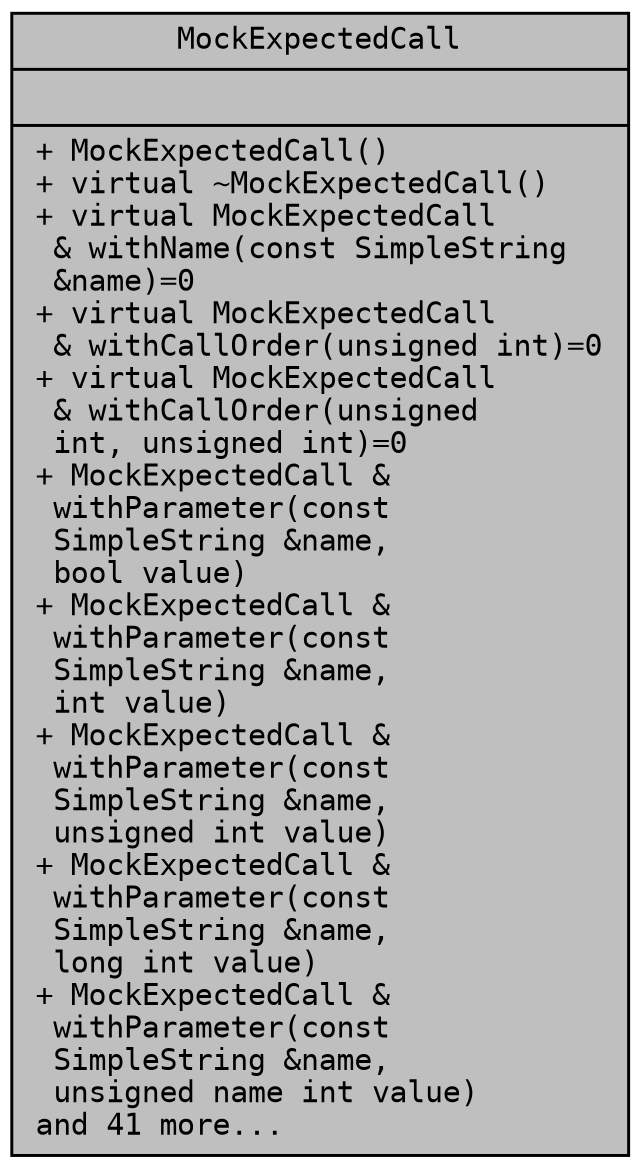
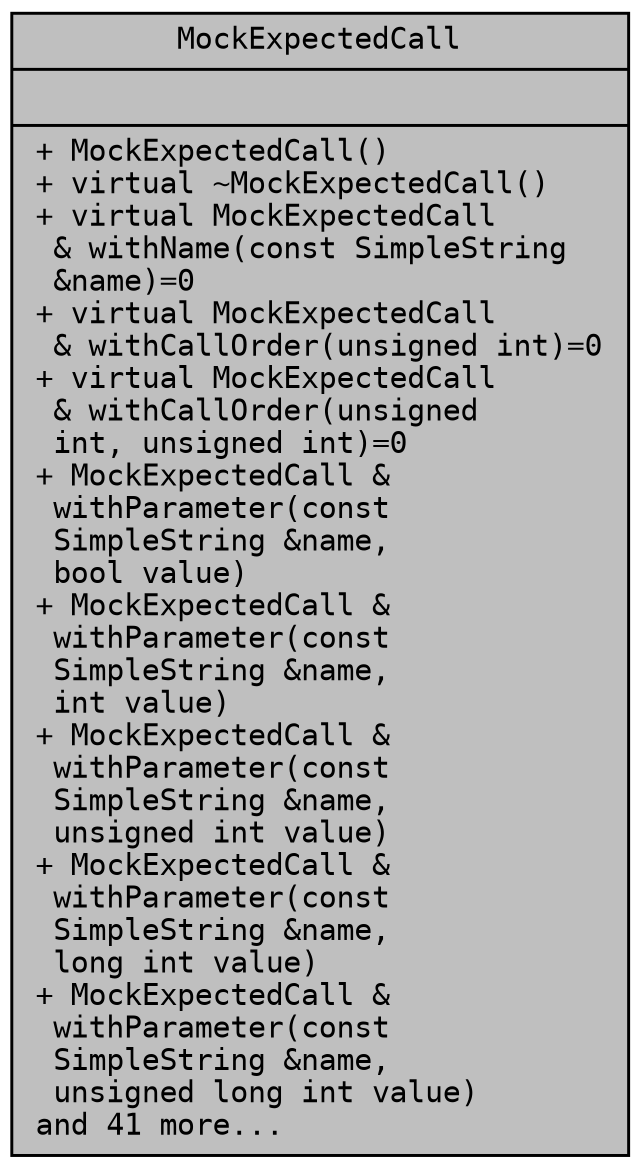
(258, 1093) -> (258, 1093)
